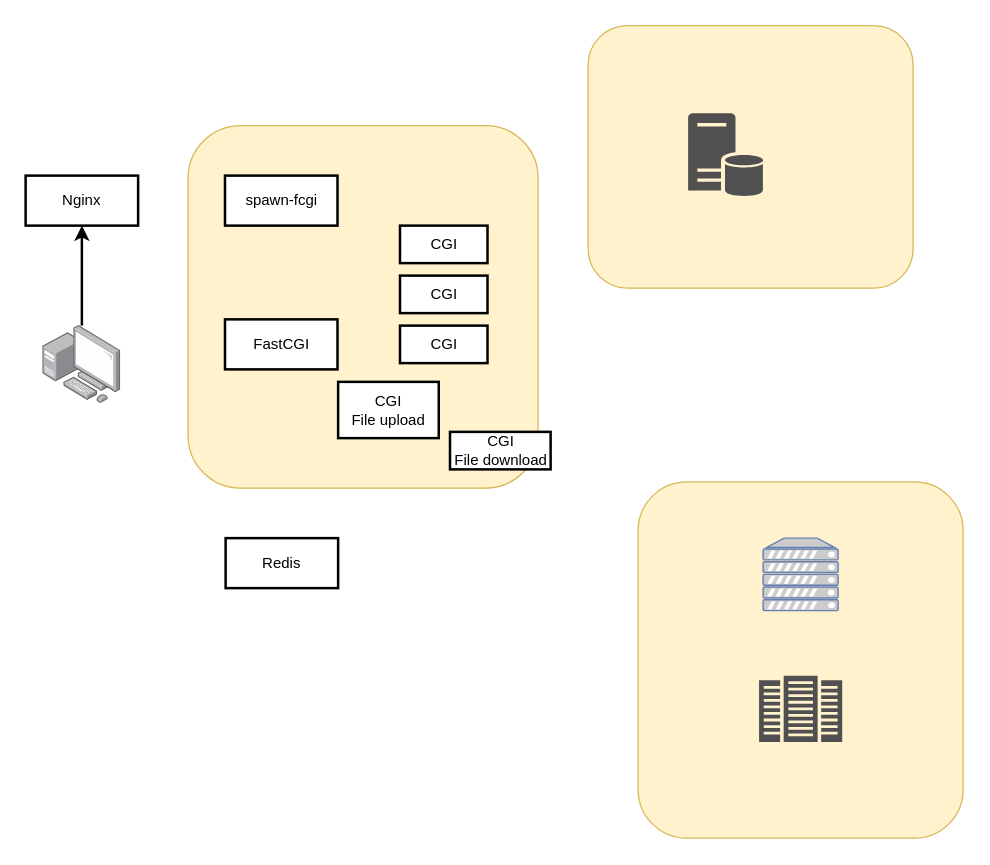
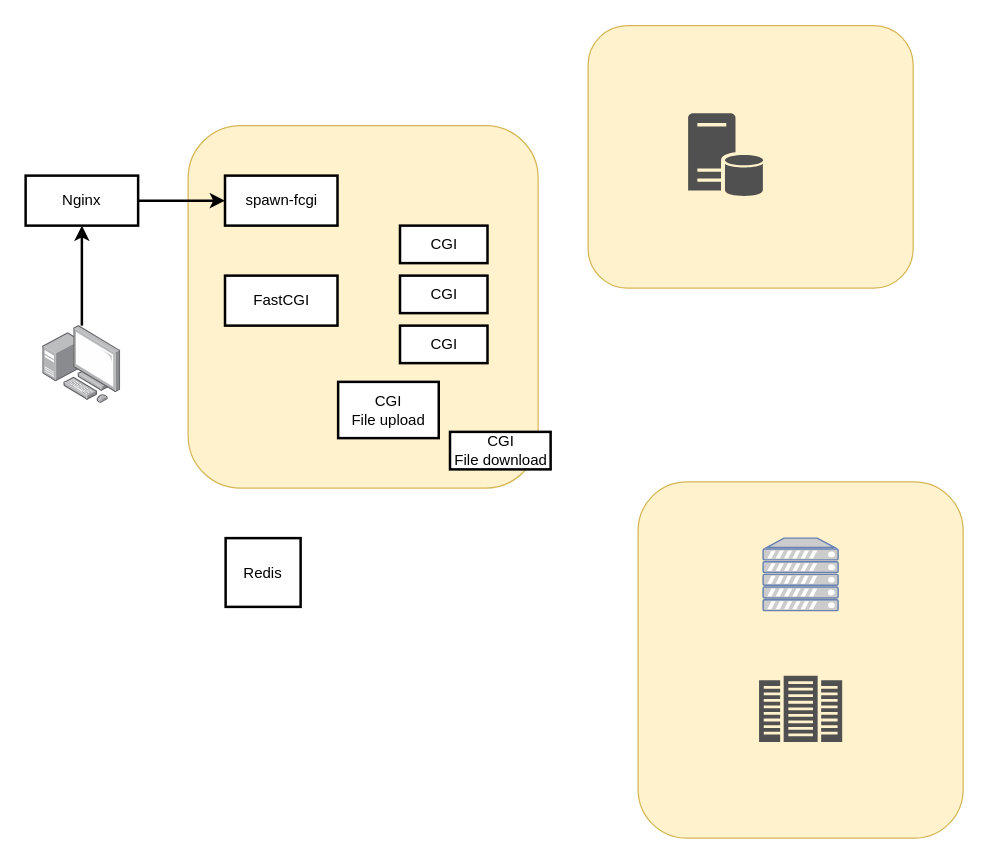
none -> (176, 201)
(281, 344) -> (281, 301)
(282, 563) -> (263, 573)
